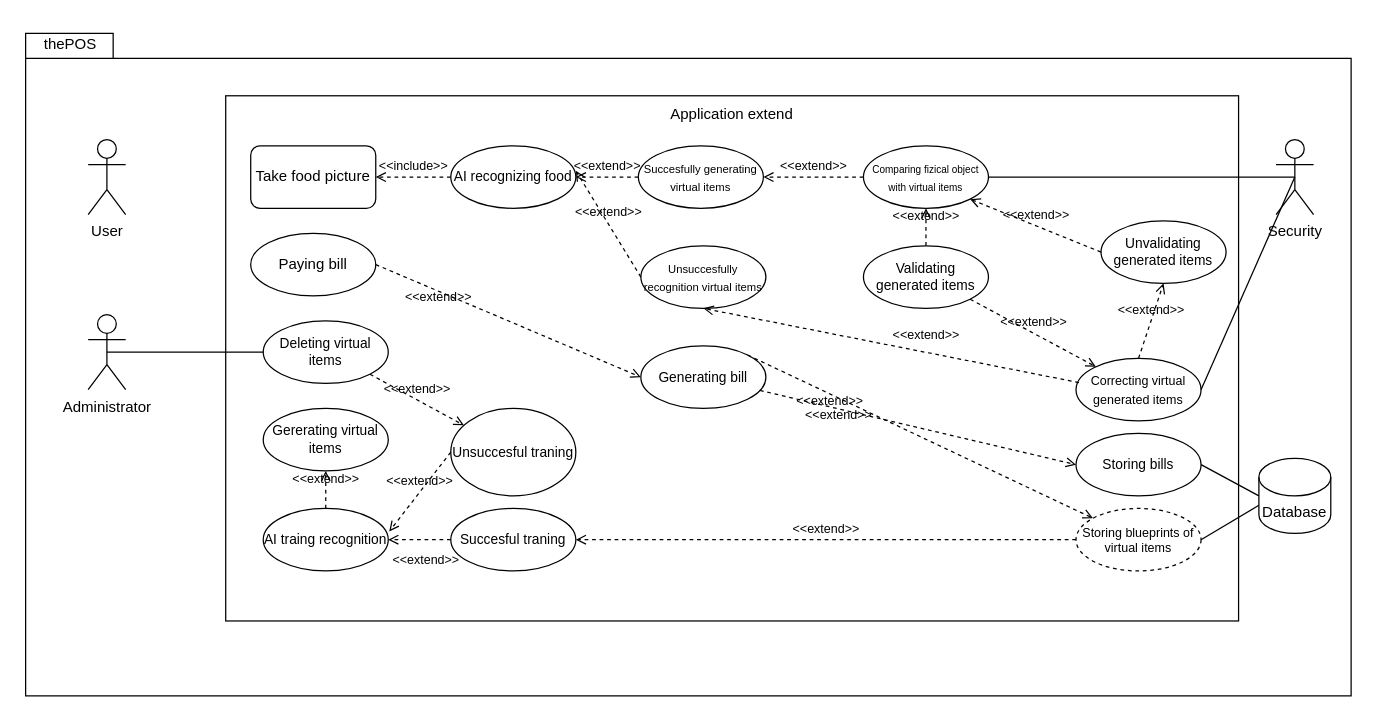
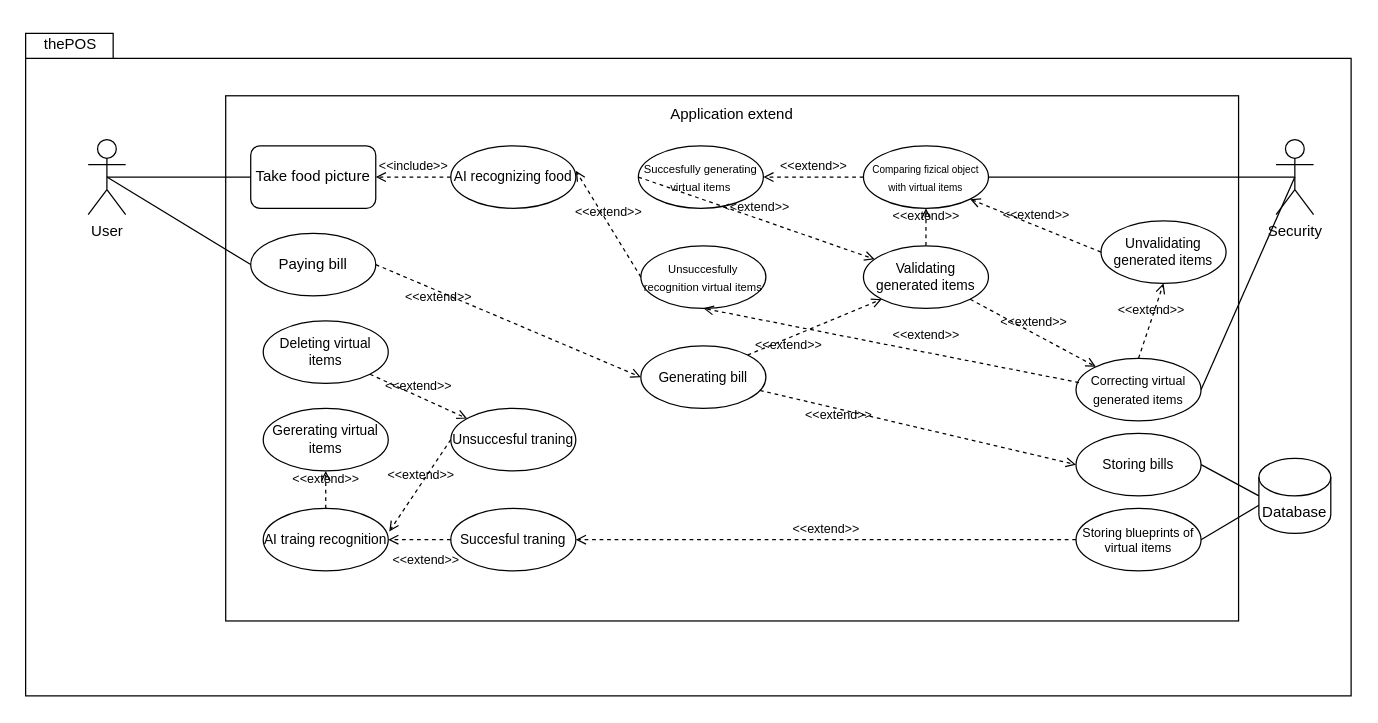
none -> (185, 177)
(611, 177) -> (754, 217)
none -> (180, 221)
(107, 352) -> none
(186, 352) -> none
(513, 452) -> (513, 439)
(991, 470) -> (813, 327)
(1138, 539) -> (1138, 539)
